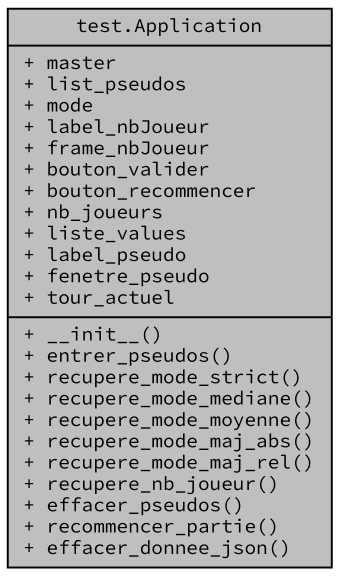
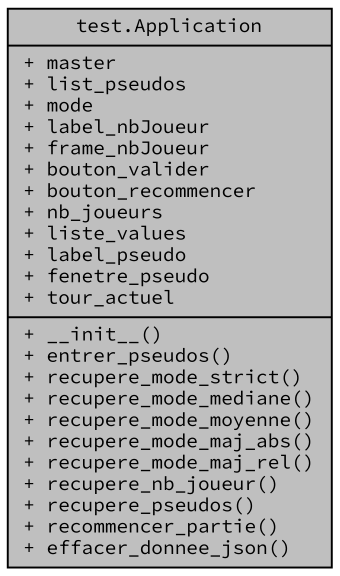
(135, 505) -> (141, 505)
